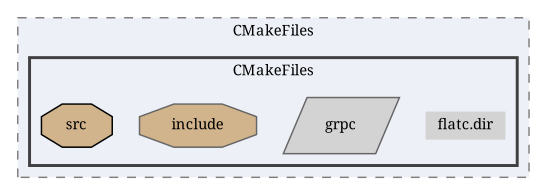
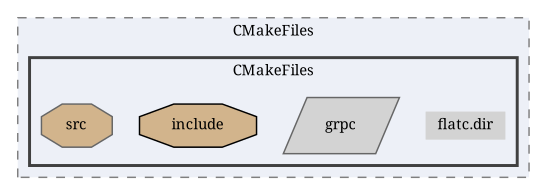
(77, 126) -> (77, 126)
(198, 126) -> (198, 126)
